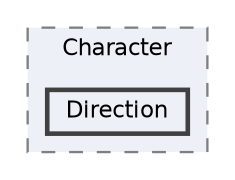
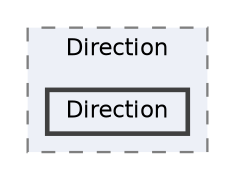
(118, 50) -> (118, 50)
